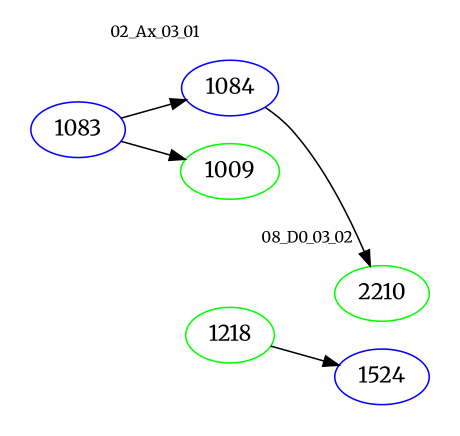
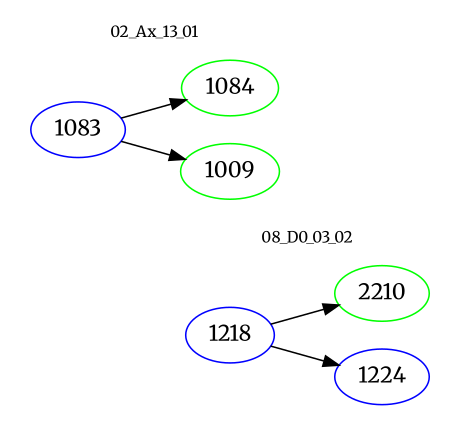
(155, 33) -> (155, 33)
(230, 88) -> (230, 88)
(324, 173) -> (297, 317)
(230, 335) -> (230, 335)
(382, 377) -> (382, 377)
